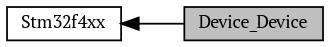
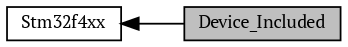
(254, 24) -> (262, 24)
